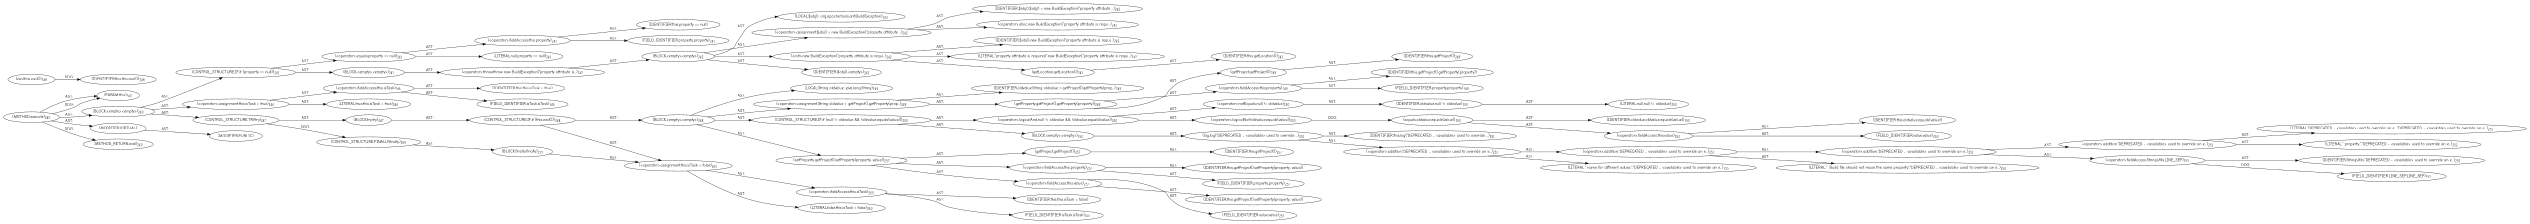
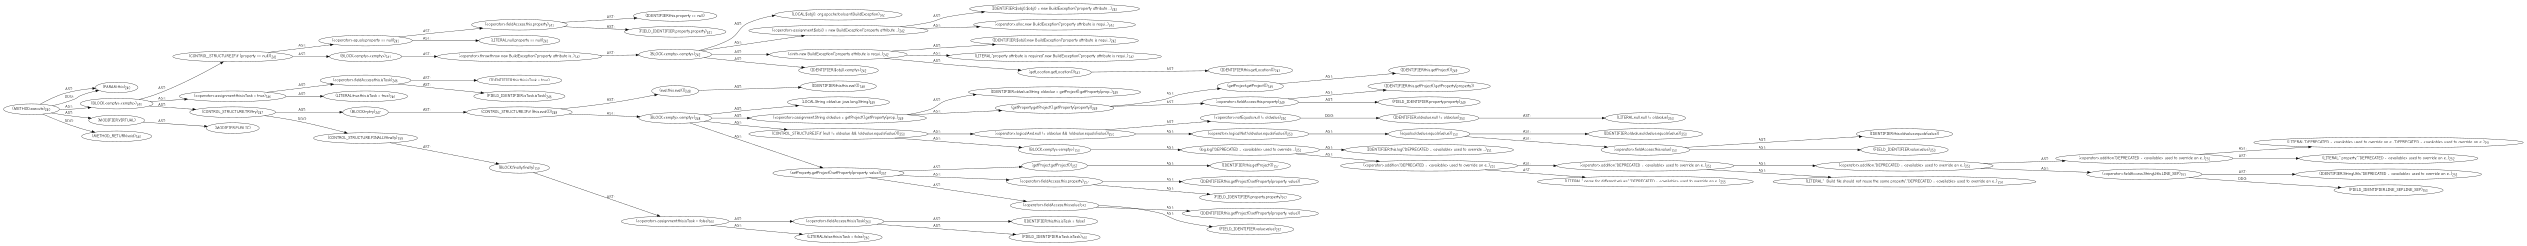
(70, 77) -> (739, 87)
(1333, 102) -> (1330, 116)
(1333, 118) -> (1330, 132)
(599, 142) -> (608, 103)
